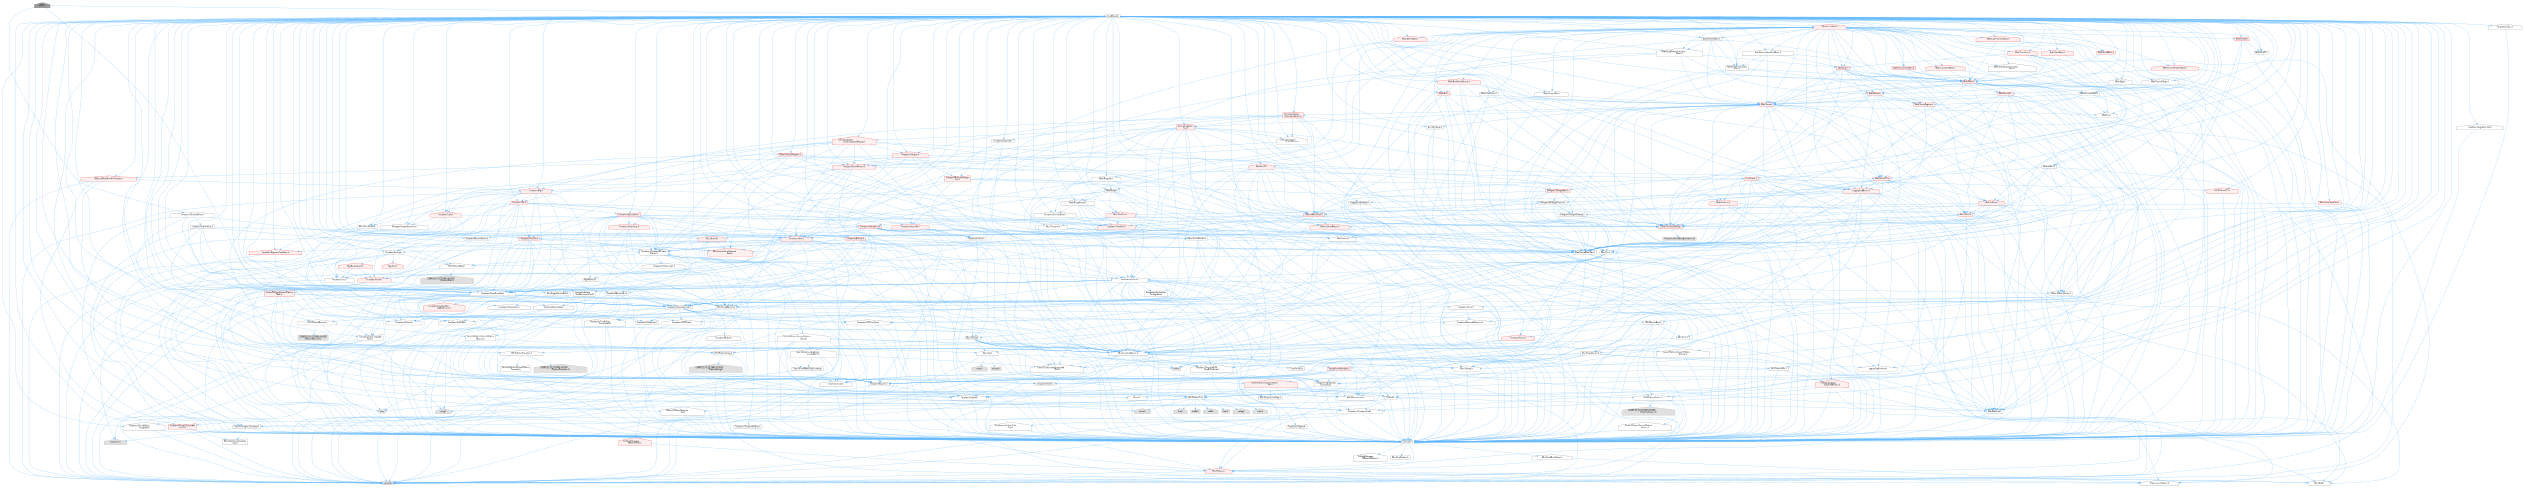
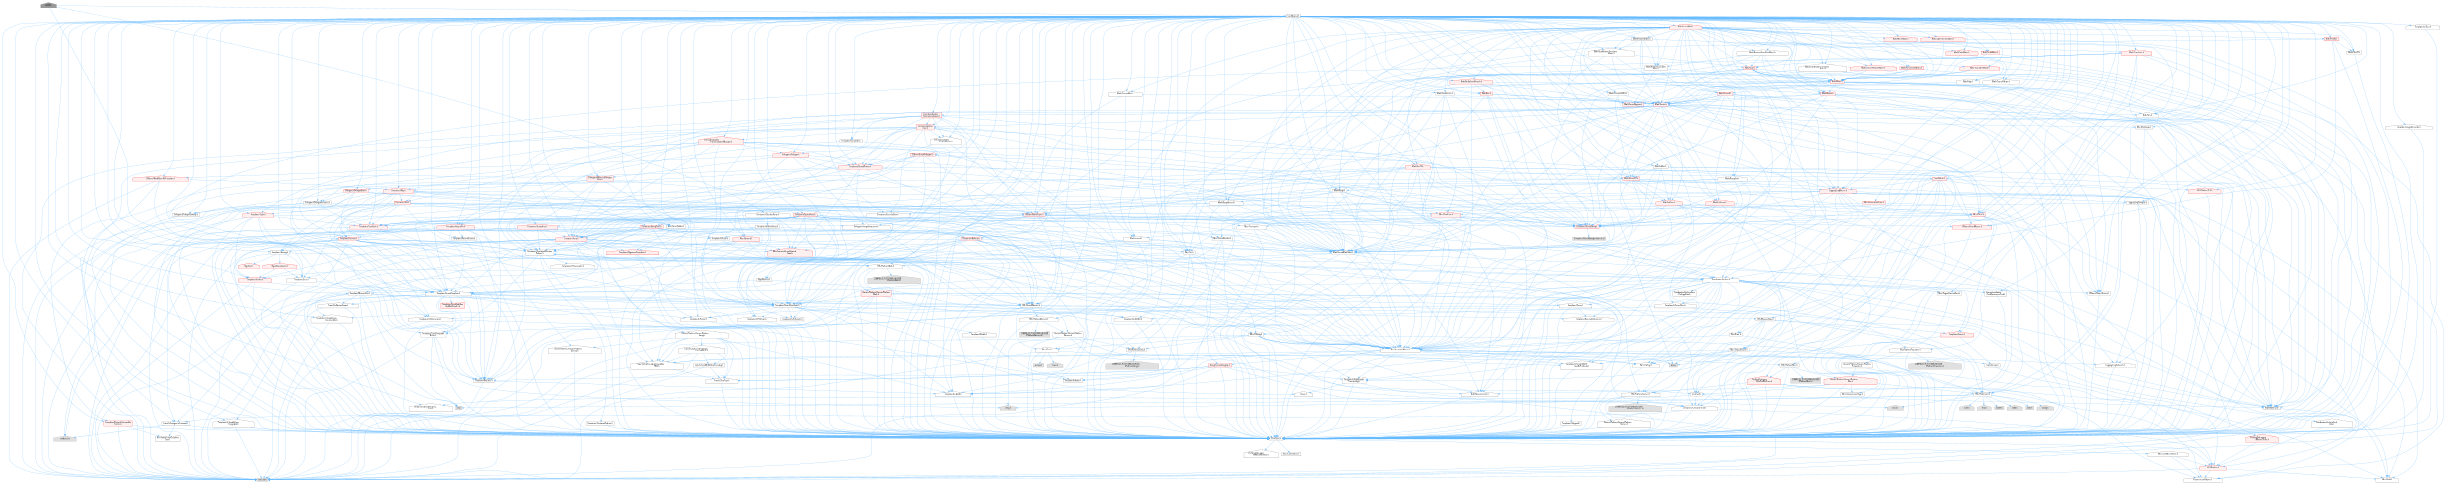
(444, 307) -> (453, 306)
none -> (1806, 381)
